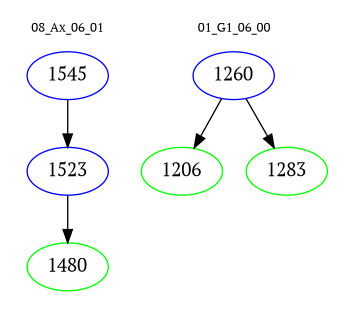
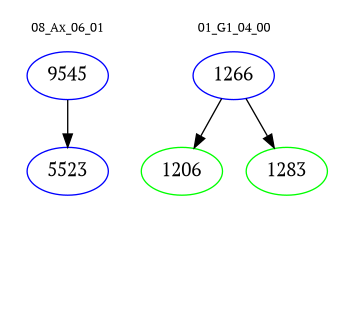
(234, 29) -> (234, 29)
(68, 76) -> (68, 76)
(234, 76) -> (234, 76)
(68, 171) -> (68, 171)
(68, 267) -> none
